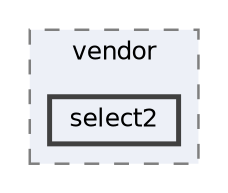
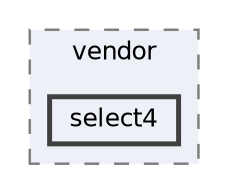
(114, 120) -> (114, 120)
